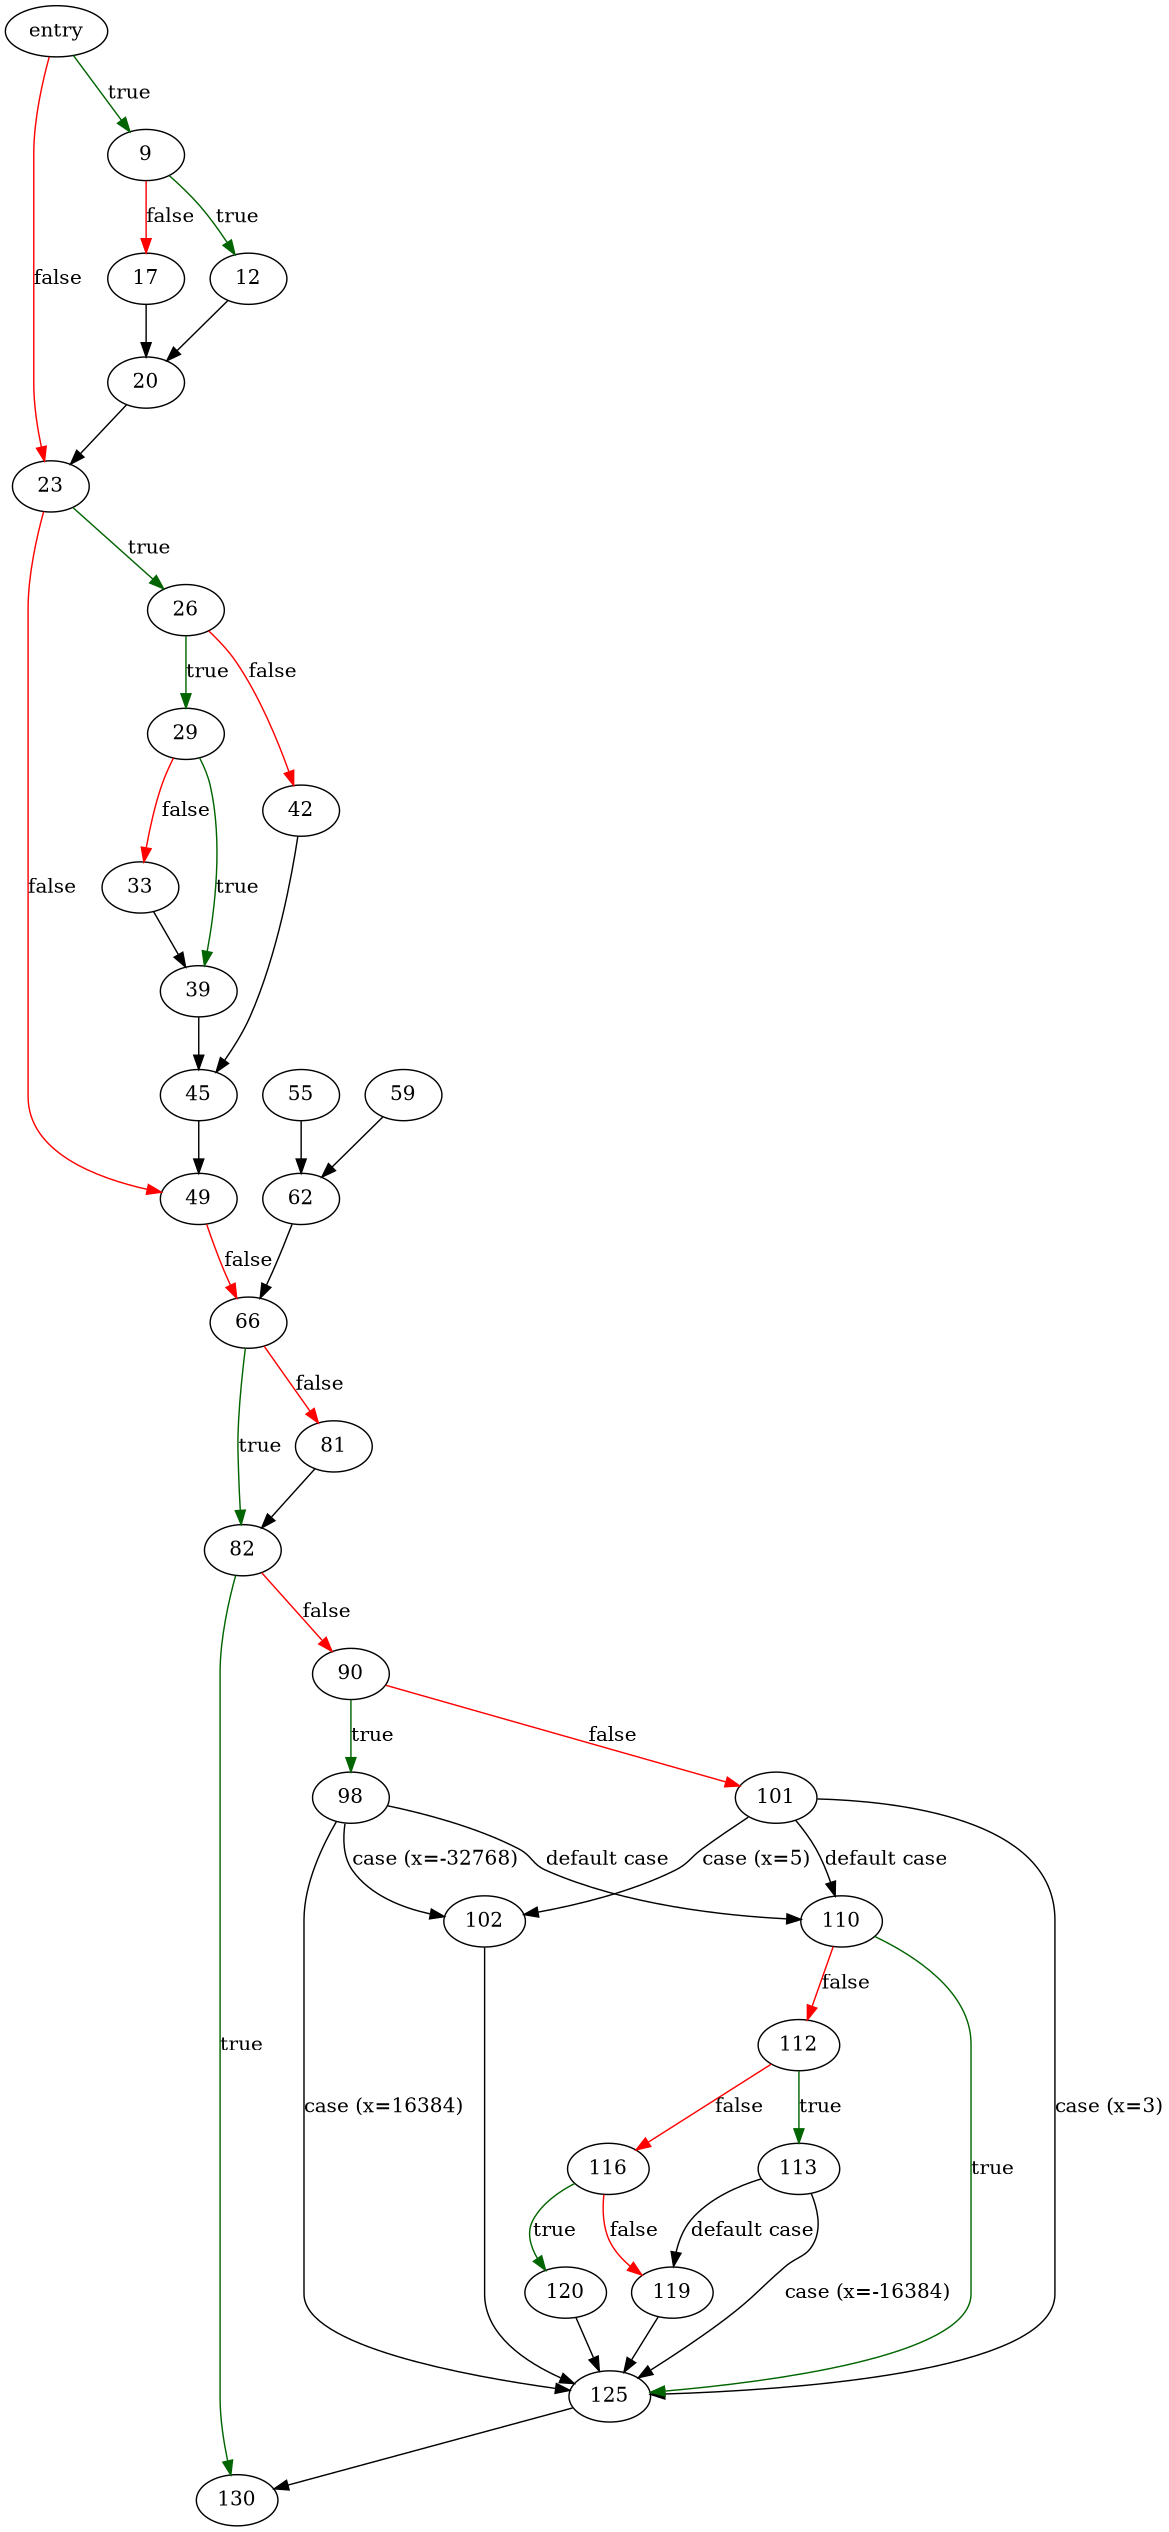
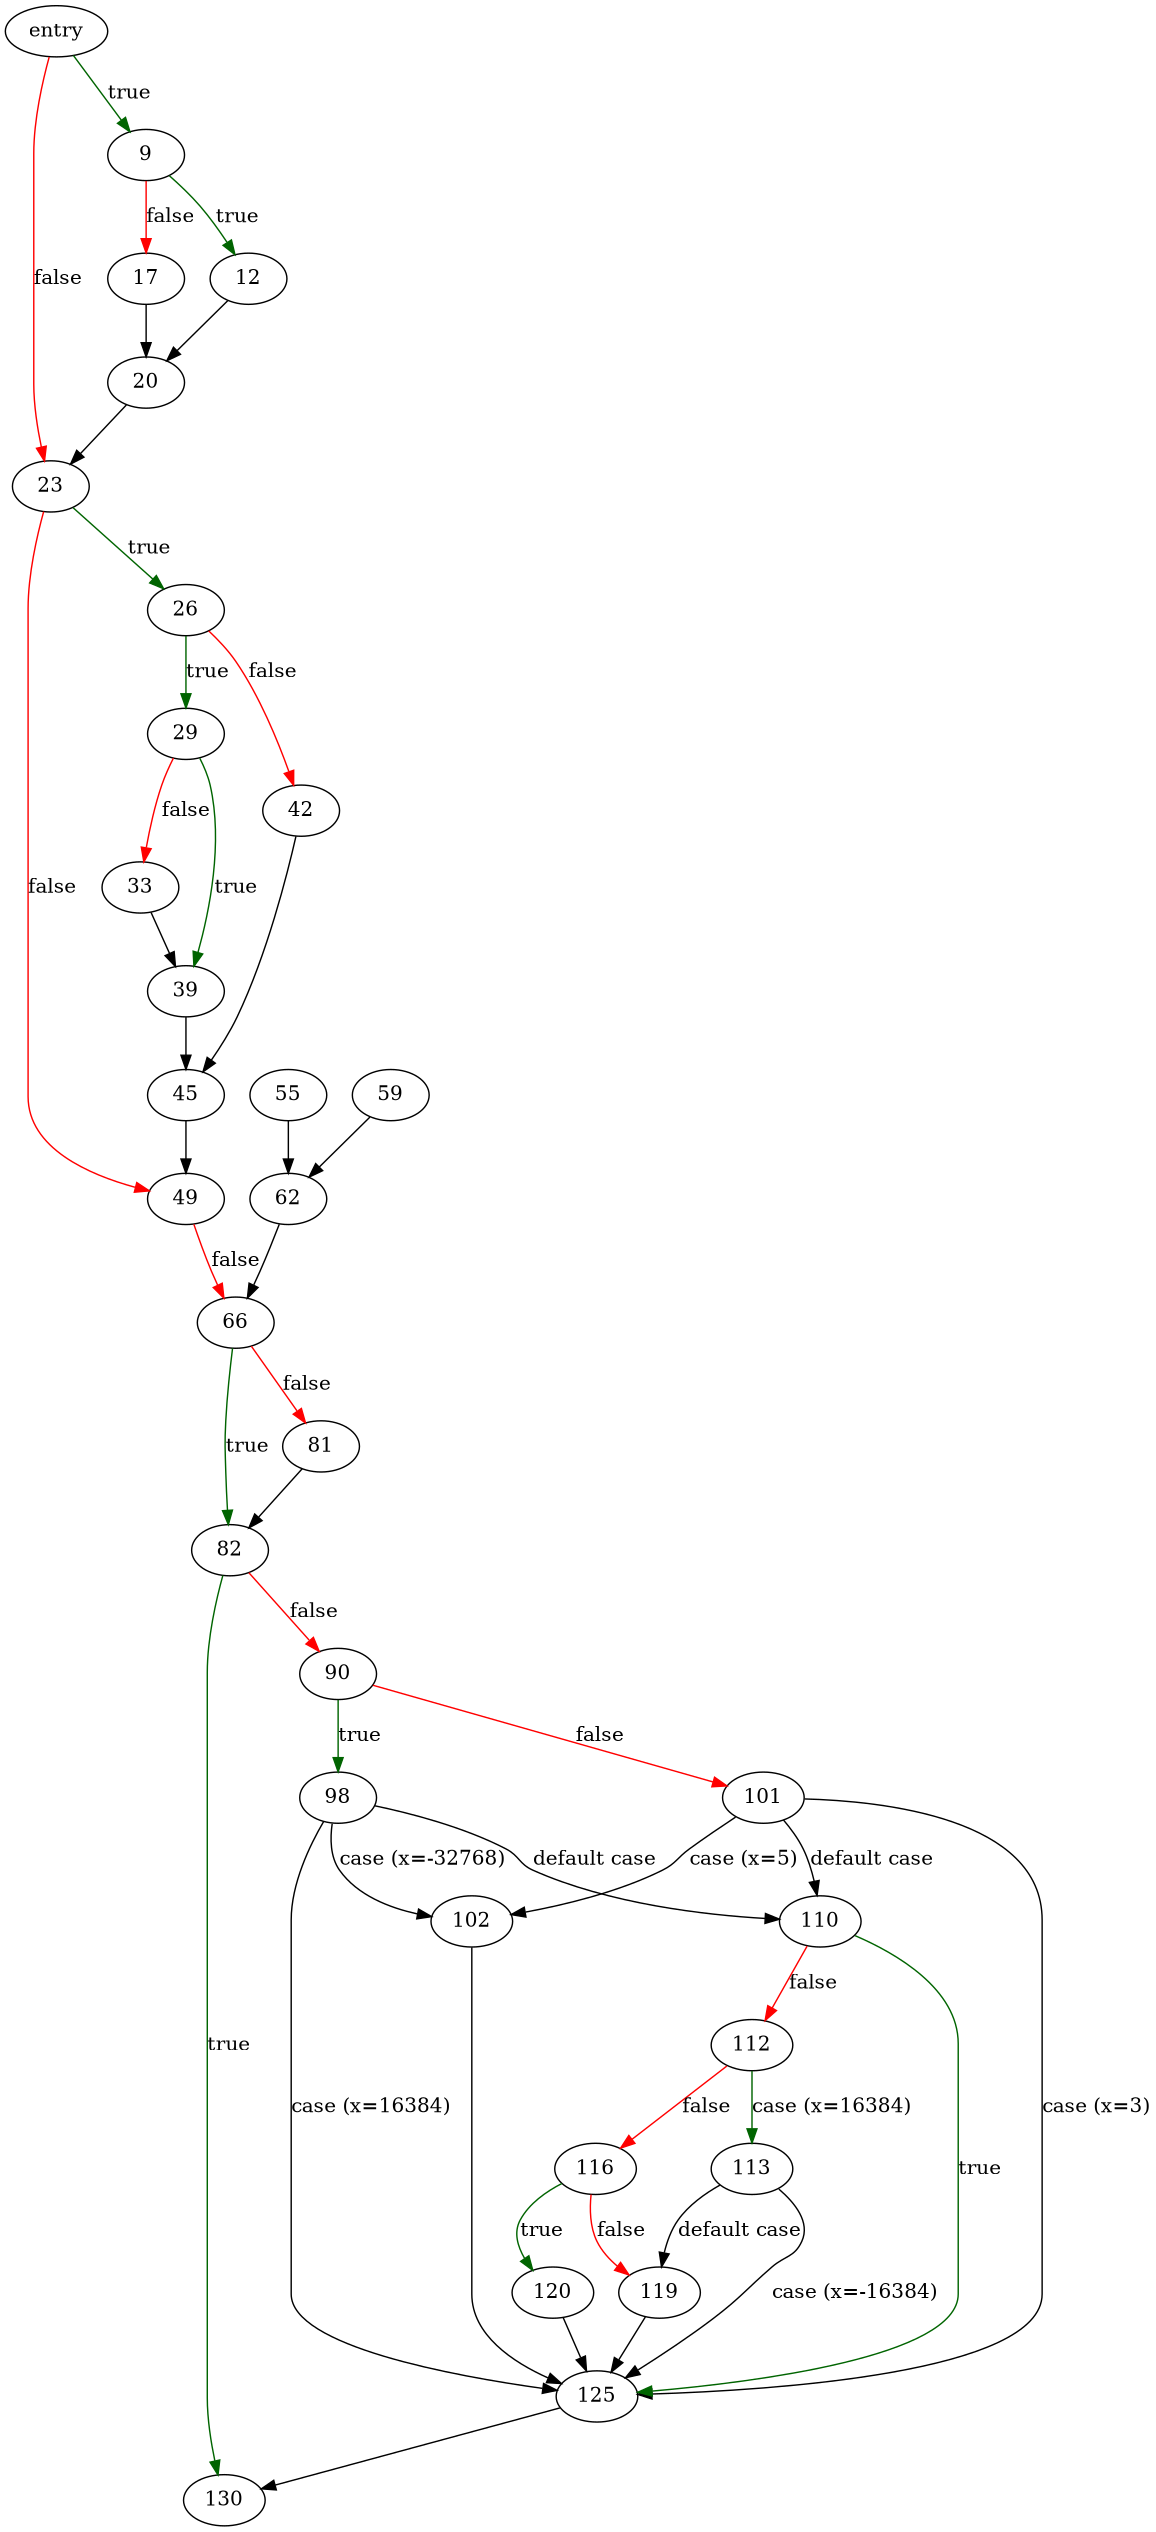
(821, 2107) -> (832, 2107)
